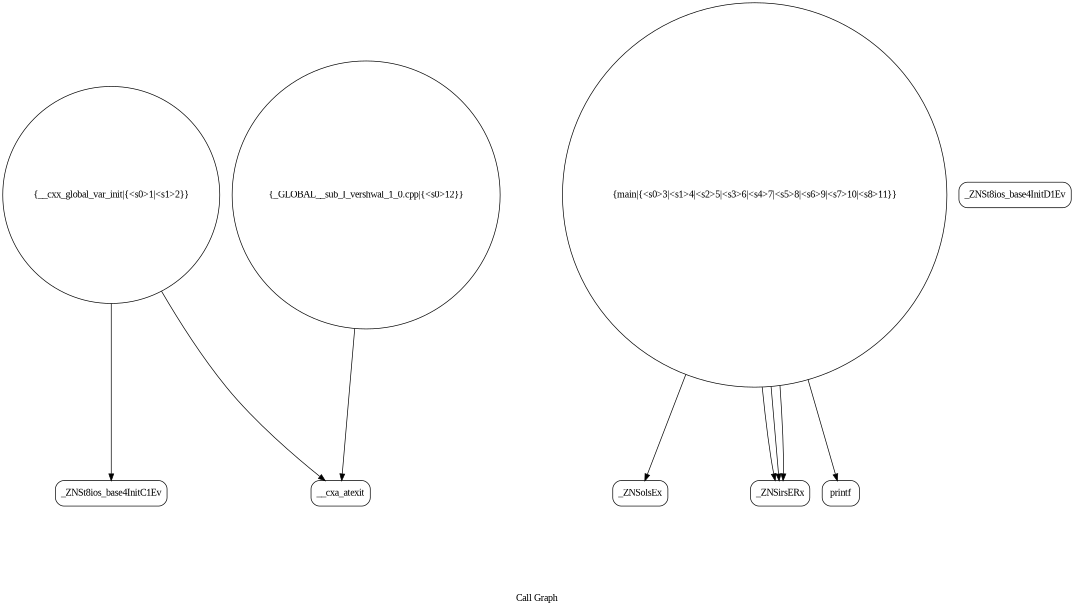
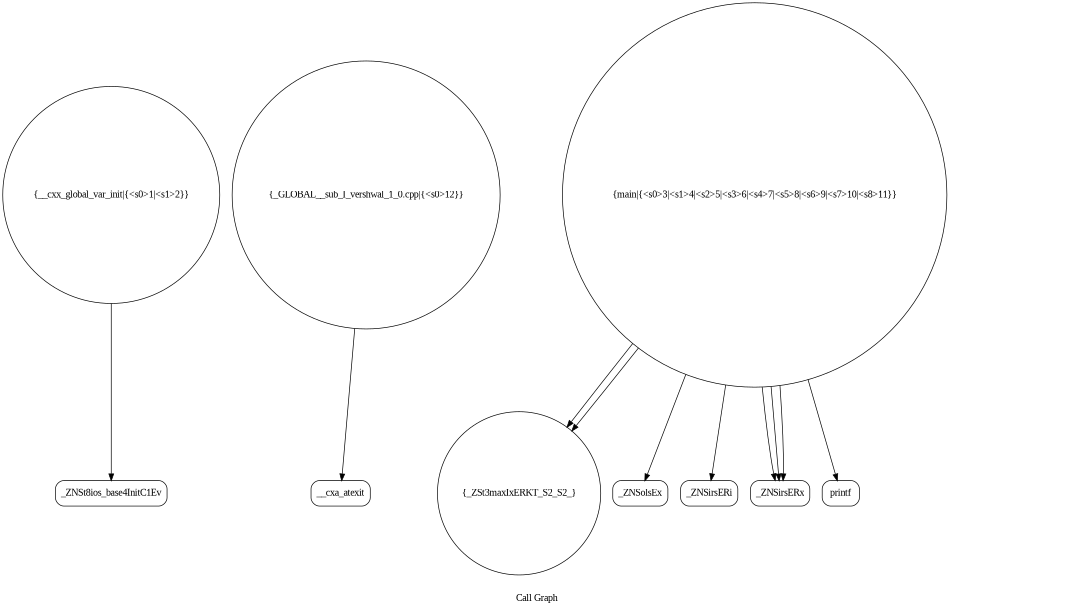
(1015, 195) -> none
(231, 392) -> none
none -> (519, 493)
none -> (709, 493)
